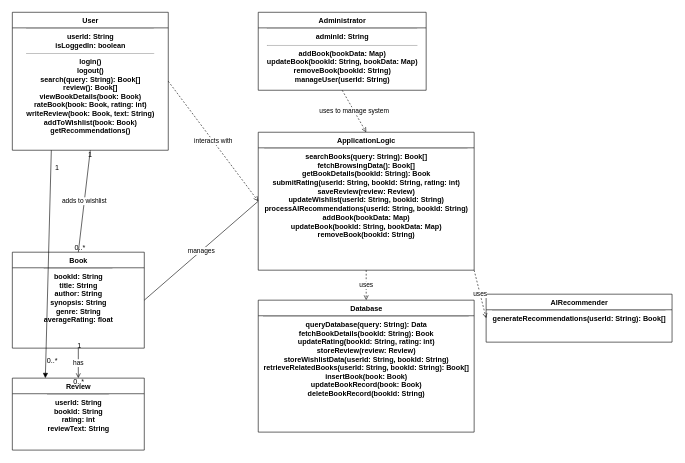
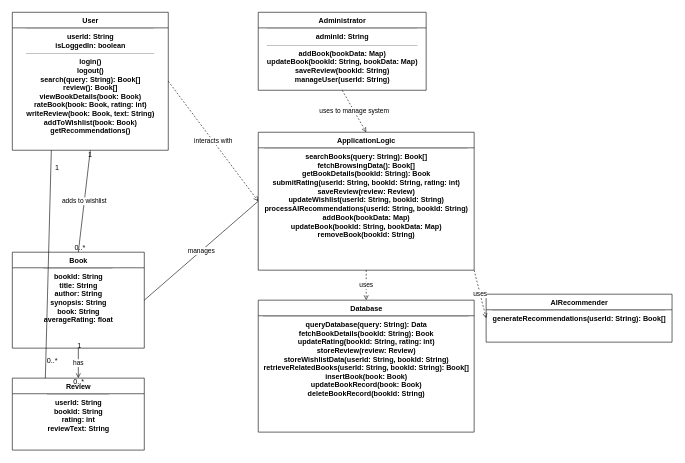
(343, 34) -> (343, 34)
(79, 282) -> (79, 282)
(45, 372) -> (45, 374)
